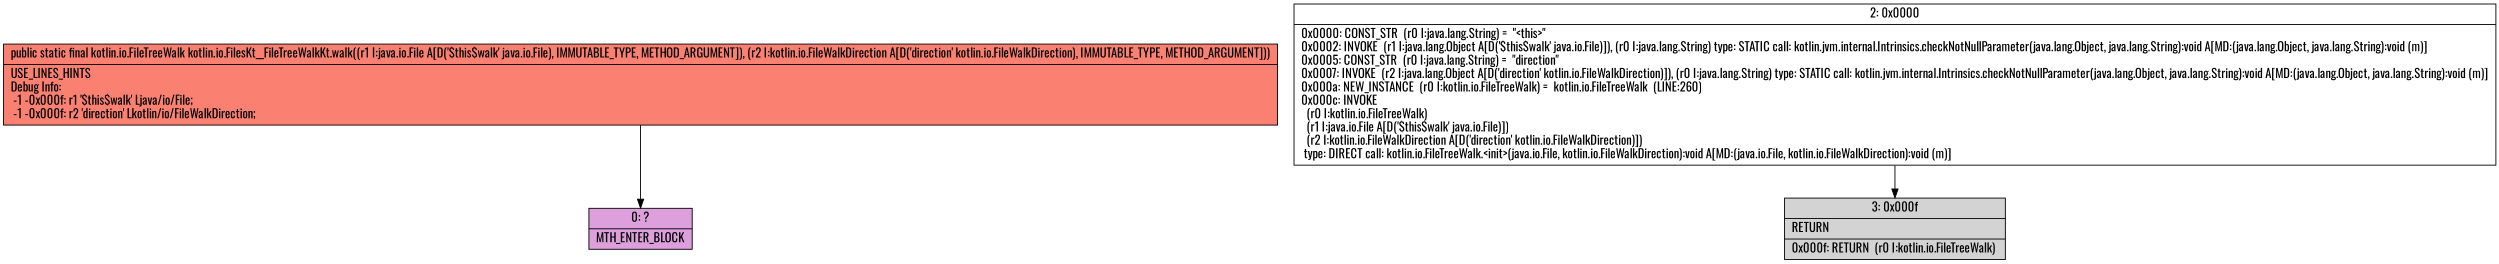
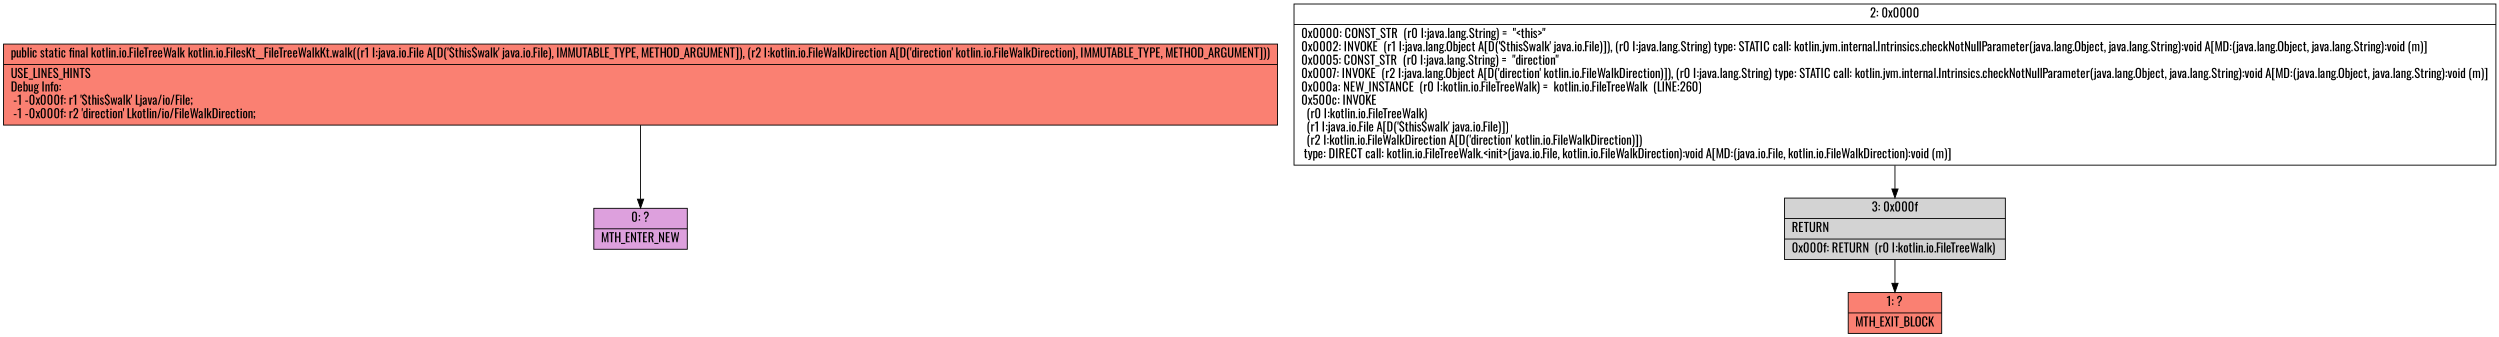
(1342, 101) -> (1342, 101)
(641, 239) -> (641, 239)
none -> (1895, 313)
